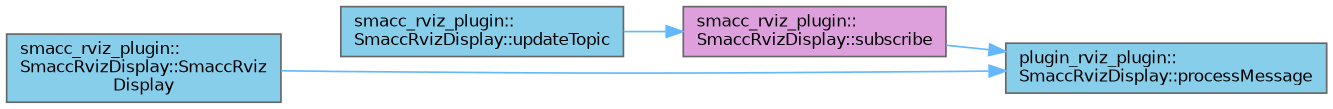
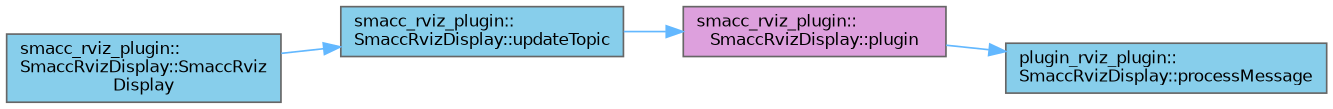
(815, 32) -> (815, 32)
(635, 73) -> (303, 51)
